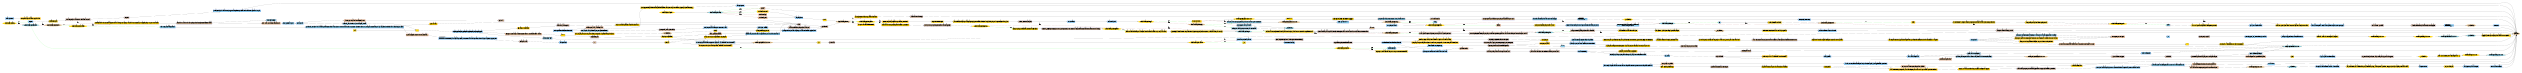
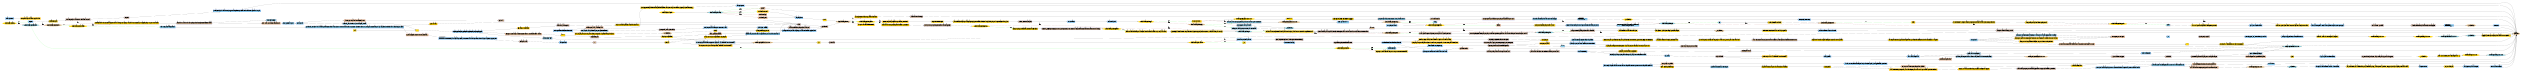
(1720, 67) -> (1720, 67)
